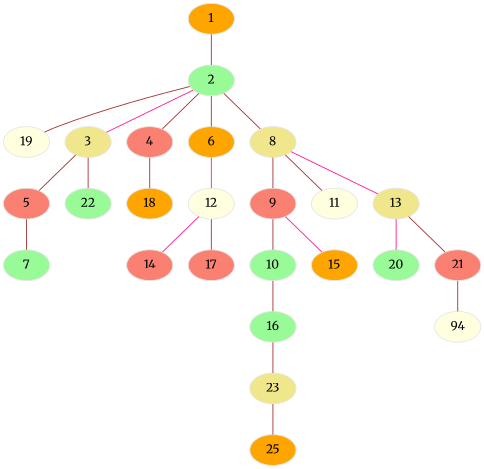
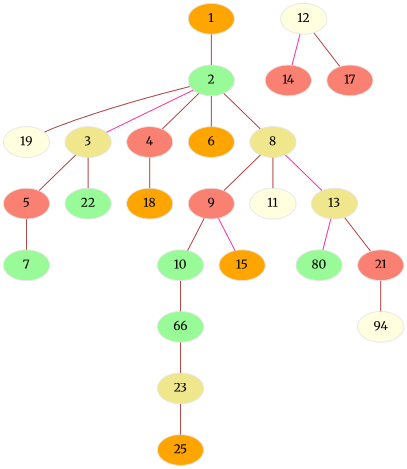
(211, 173) -> none
(396, 265) -> (319, 265)
(273, 327) -> (181, 327)
